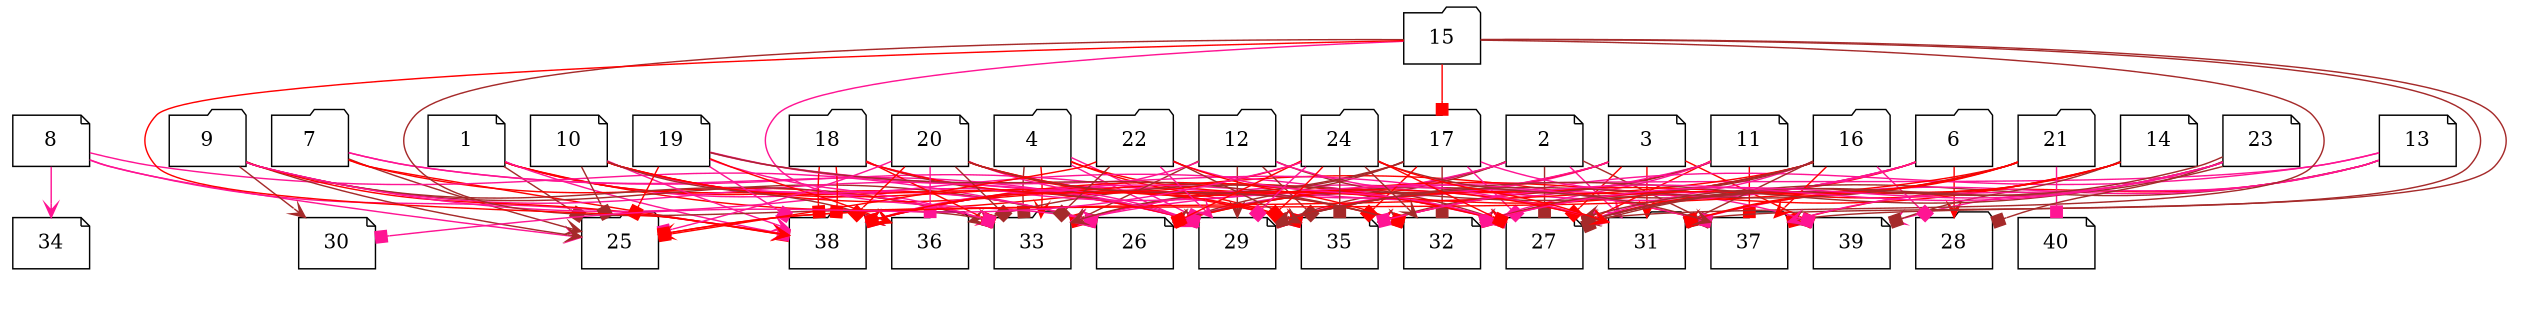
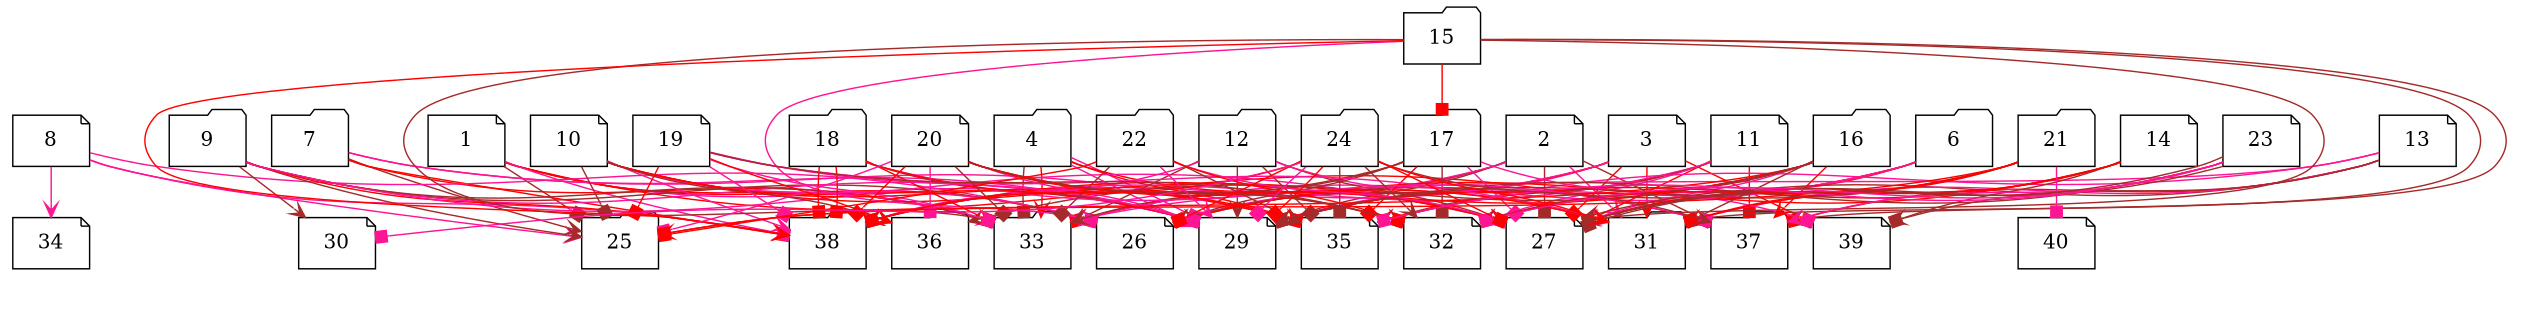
(2142, 191) -> (2142, 191)
(1954, 243) -> none
